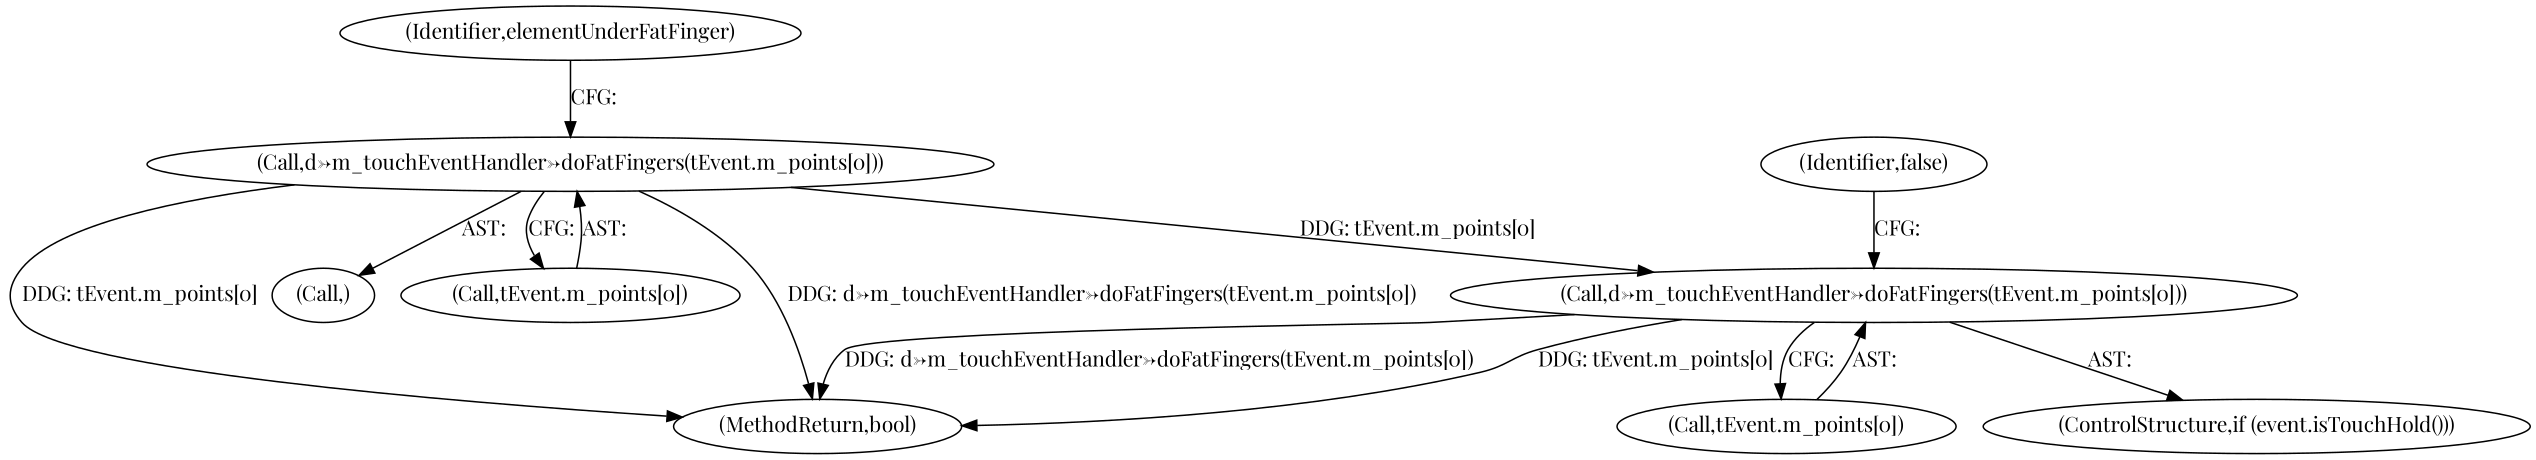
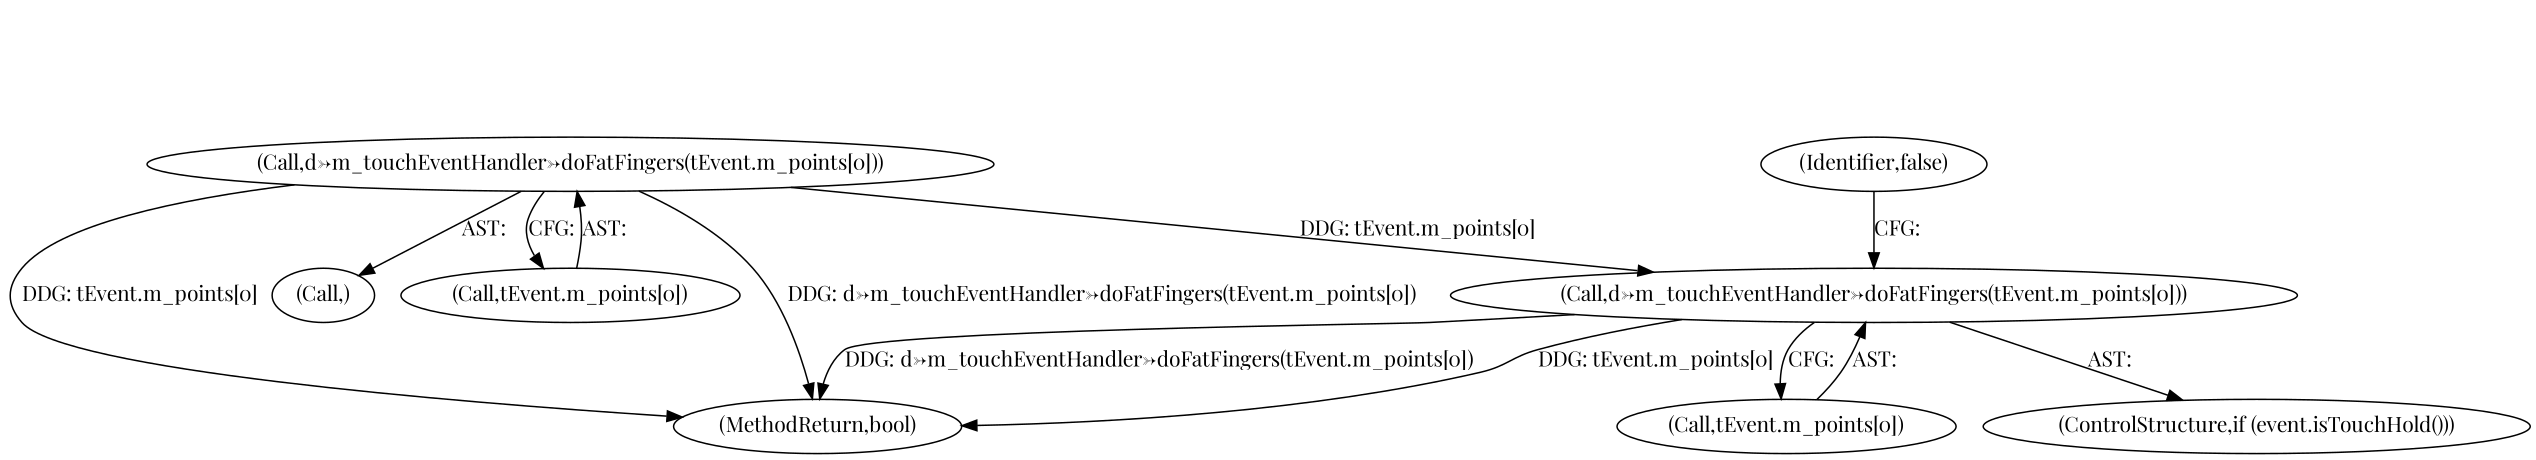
(570, 33) -> none
